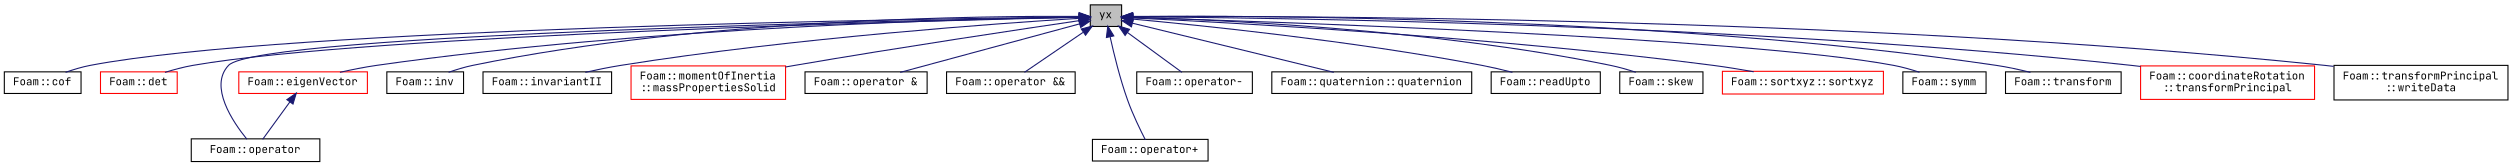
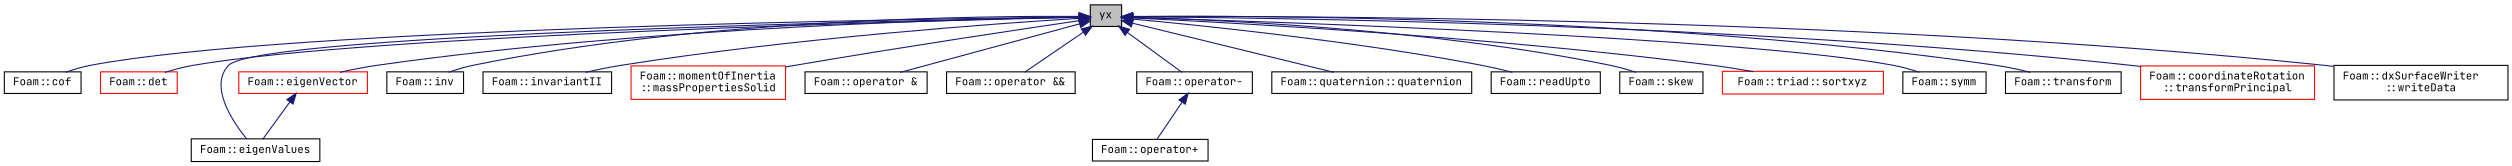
(1803, 83) -> (1803, 83)
(2421, 83) -> (2421, 83)
(1124, 90) -> (1169, 121)
(256, 150) -> (256, 150)
